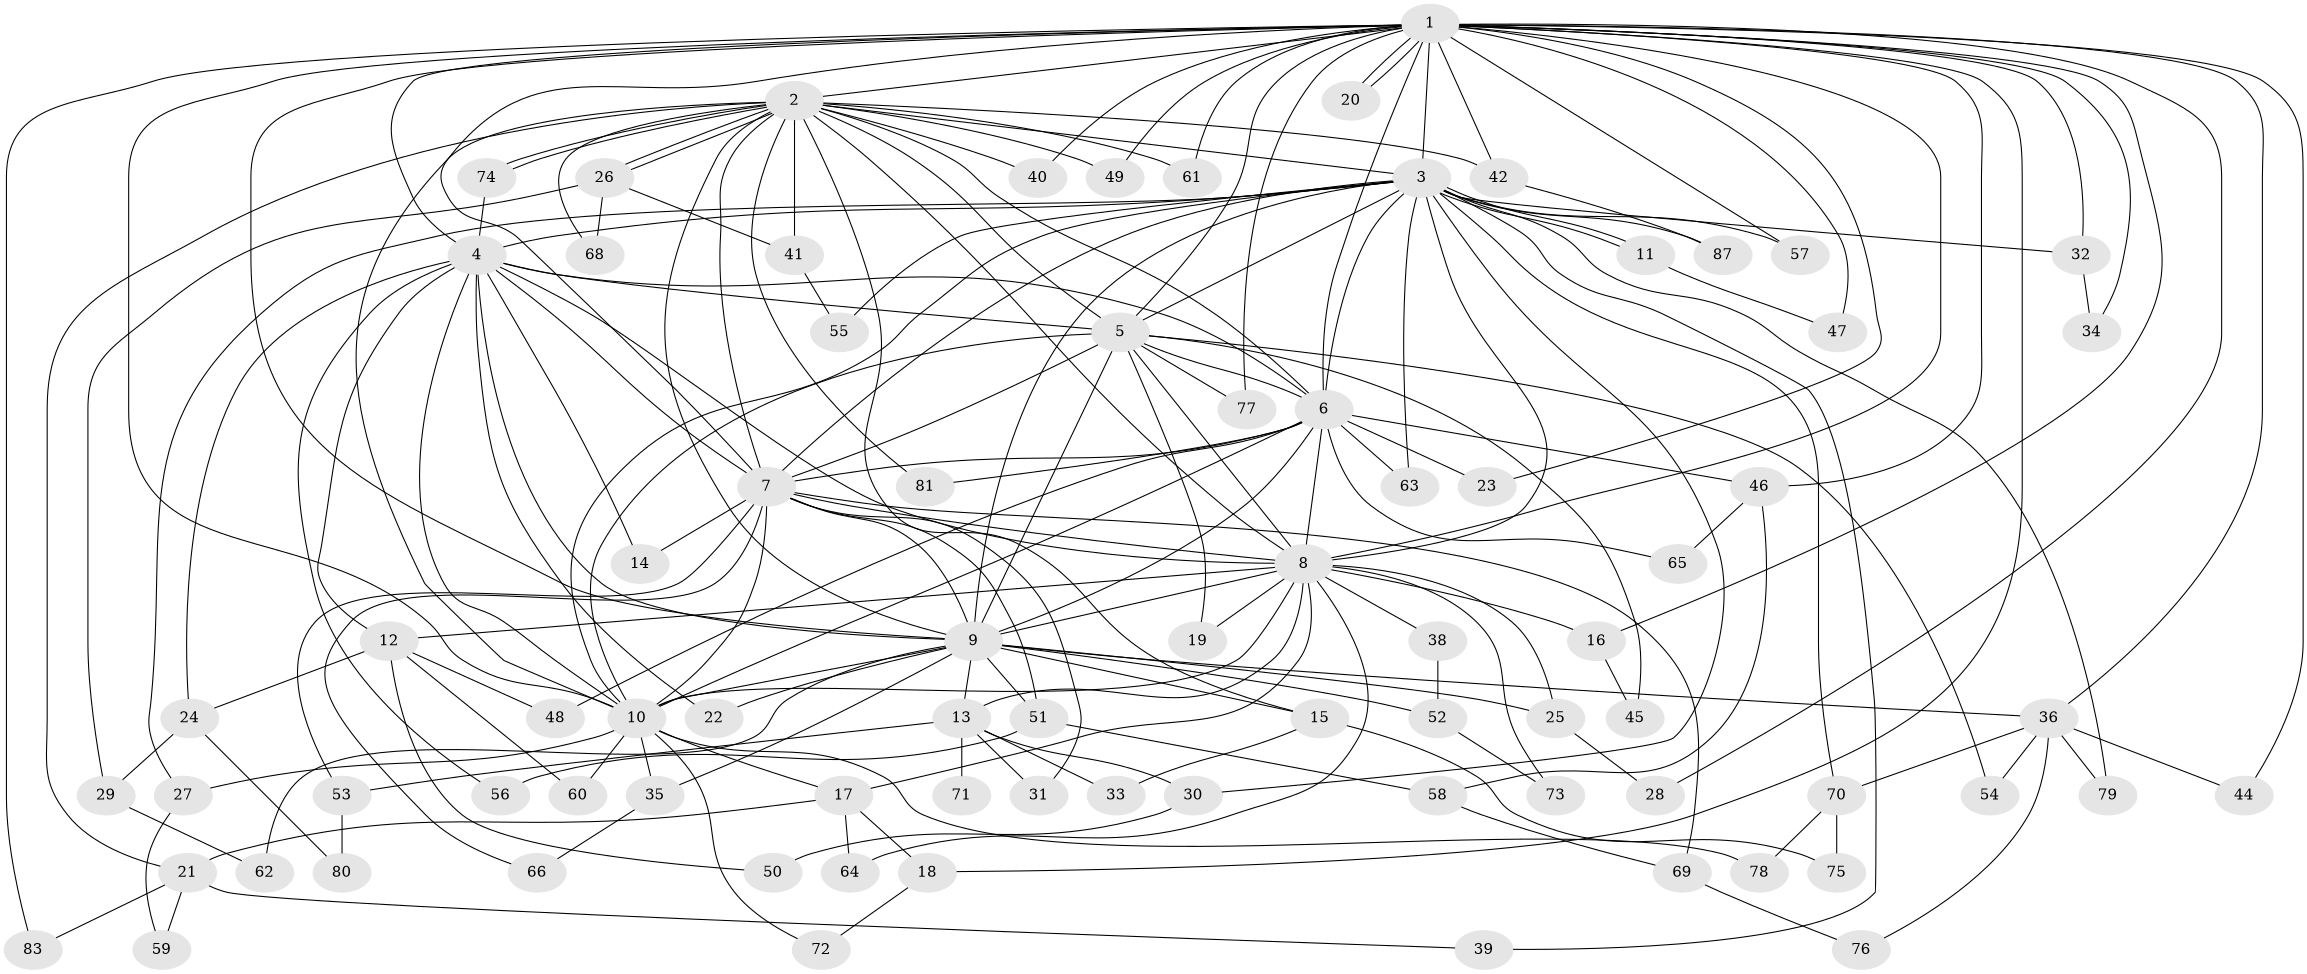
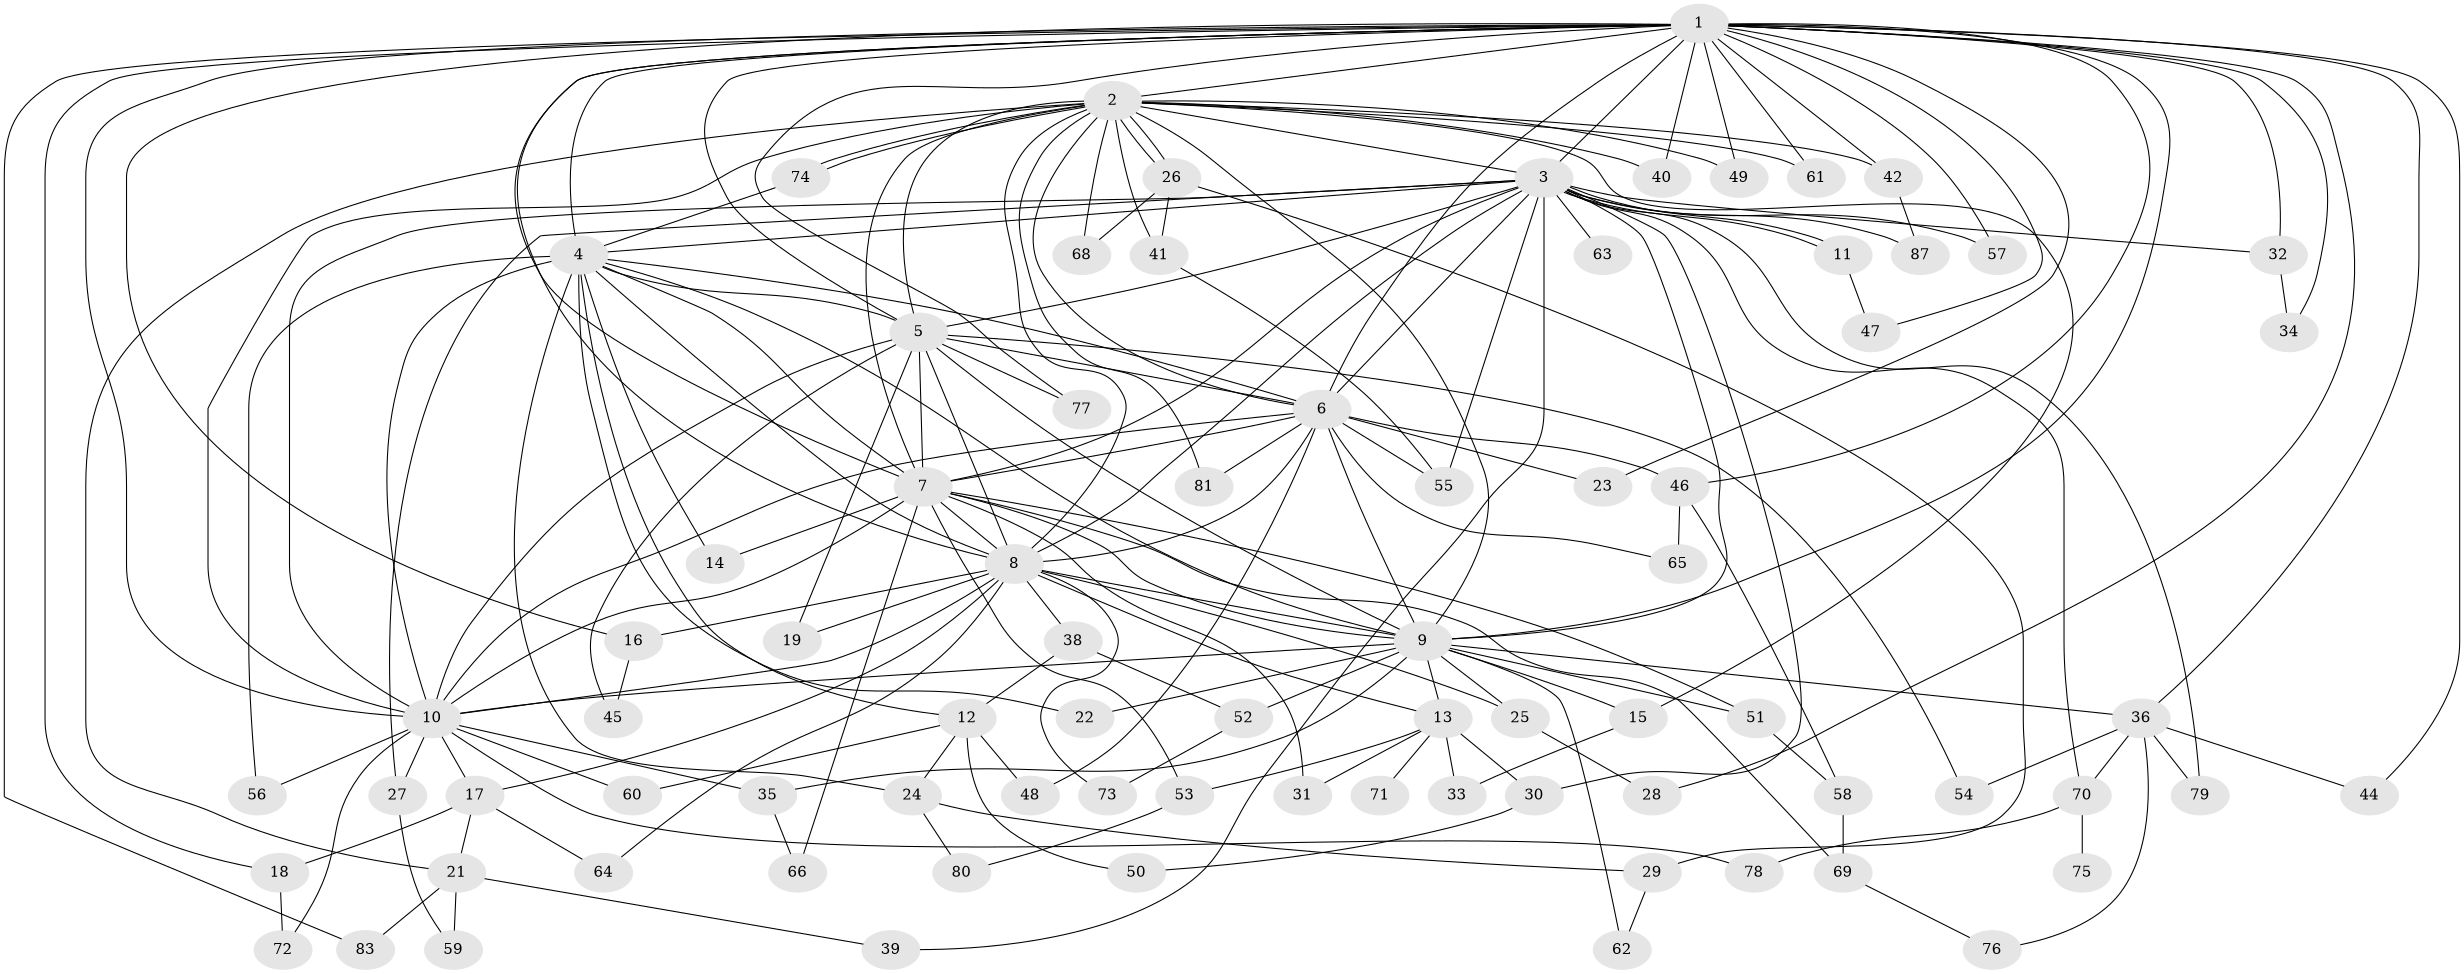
(1351, 101) -> none
(1367, 448) -> (1383, 448)
(868, 601) -> (1020, 680)
(870, 759) -> (345, 757)
(1568, 833) -> none
